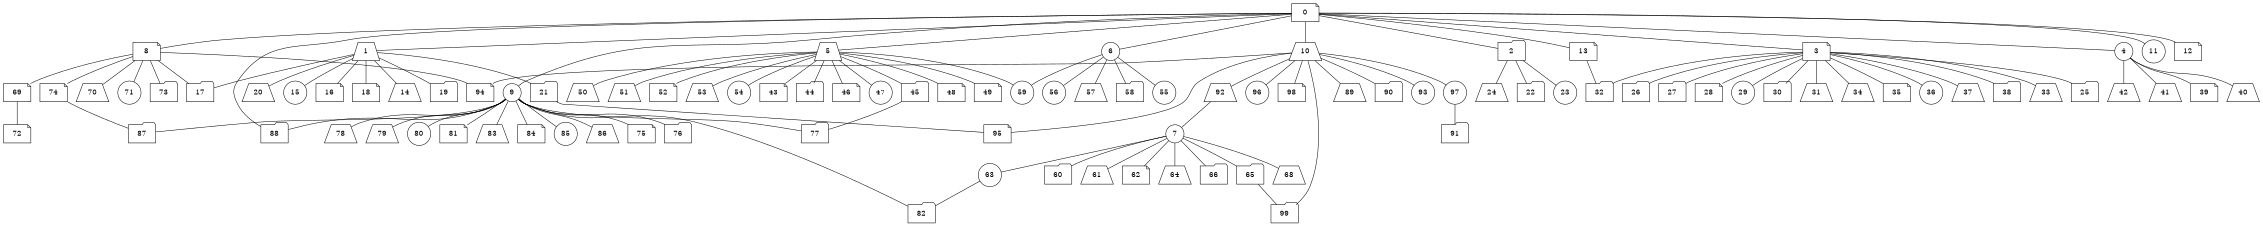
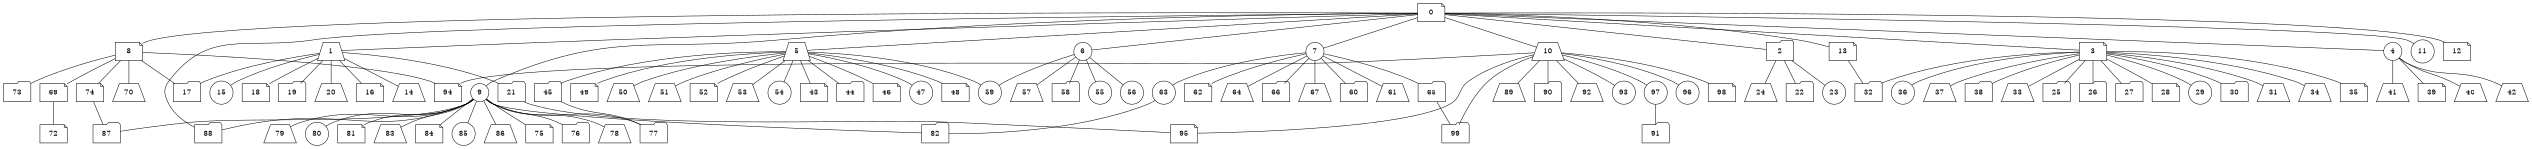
(129, 93) -> none
(1196, 115) -> (1370, 33)
(1289, 175) -> (1315, 93)
